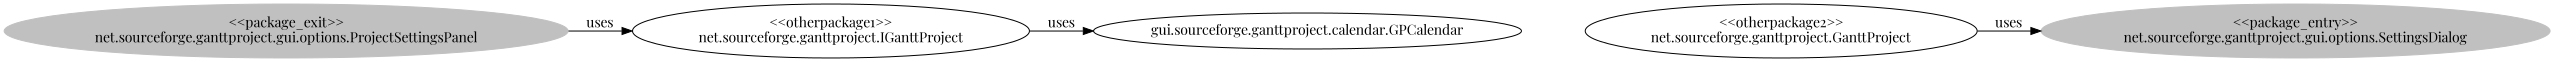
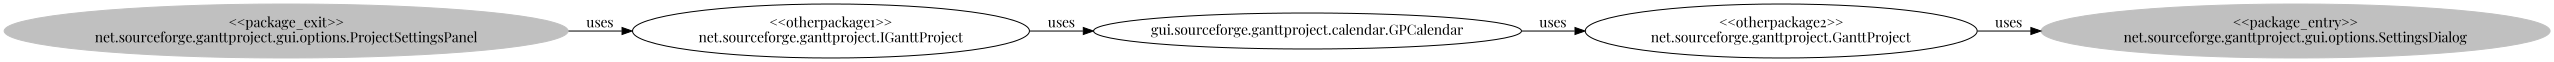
none -> (1548, 31)
